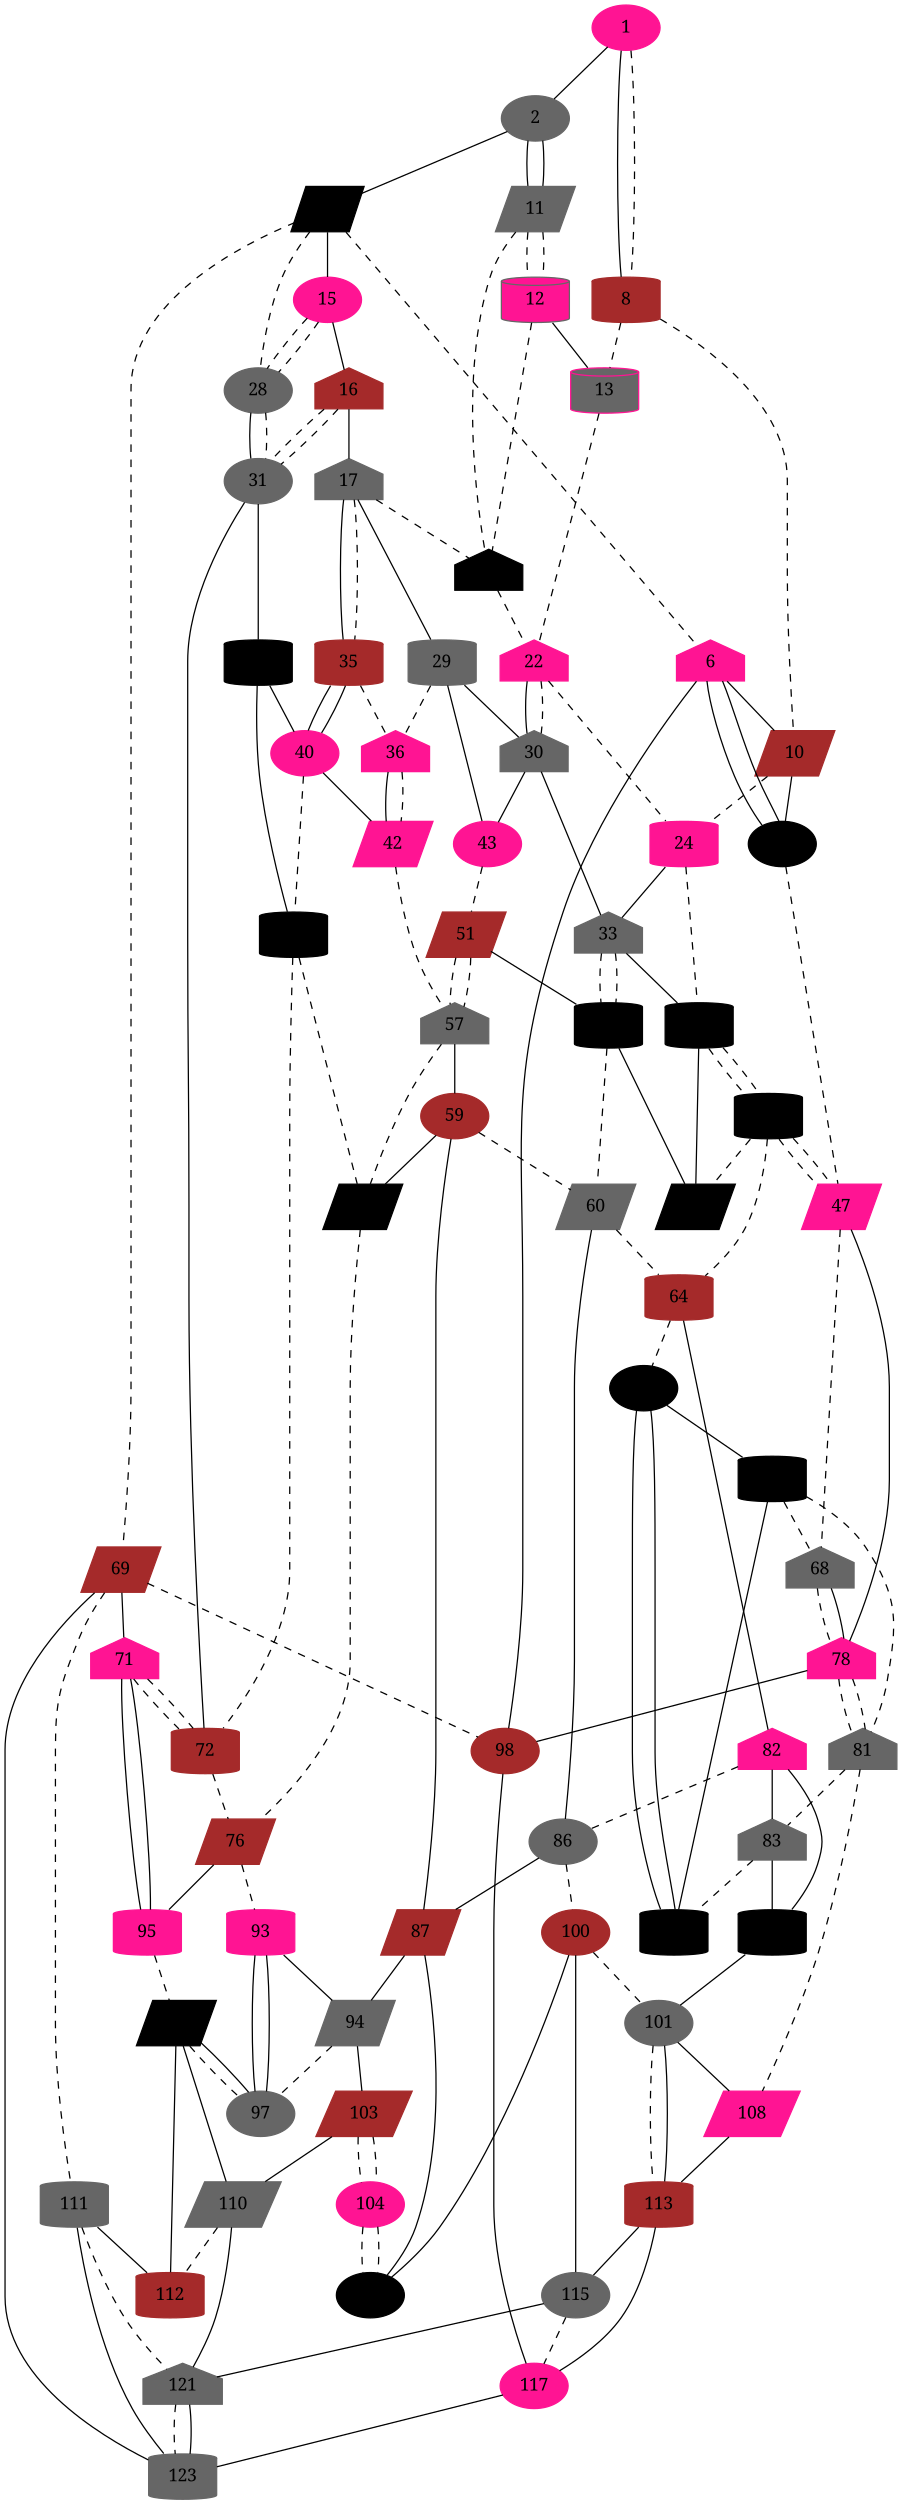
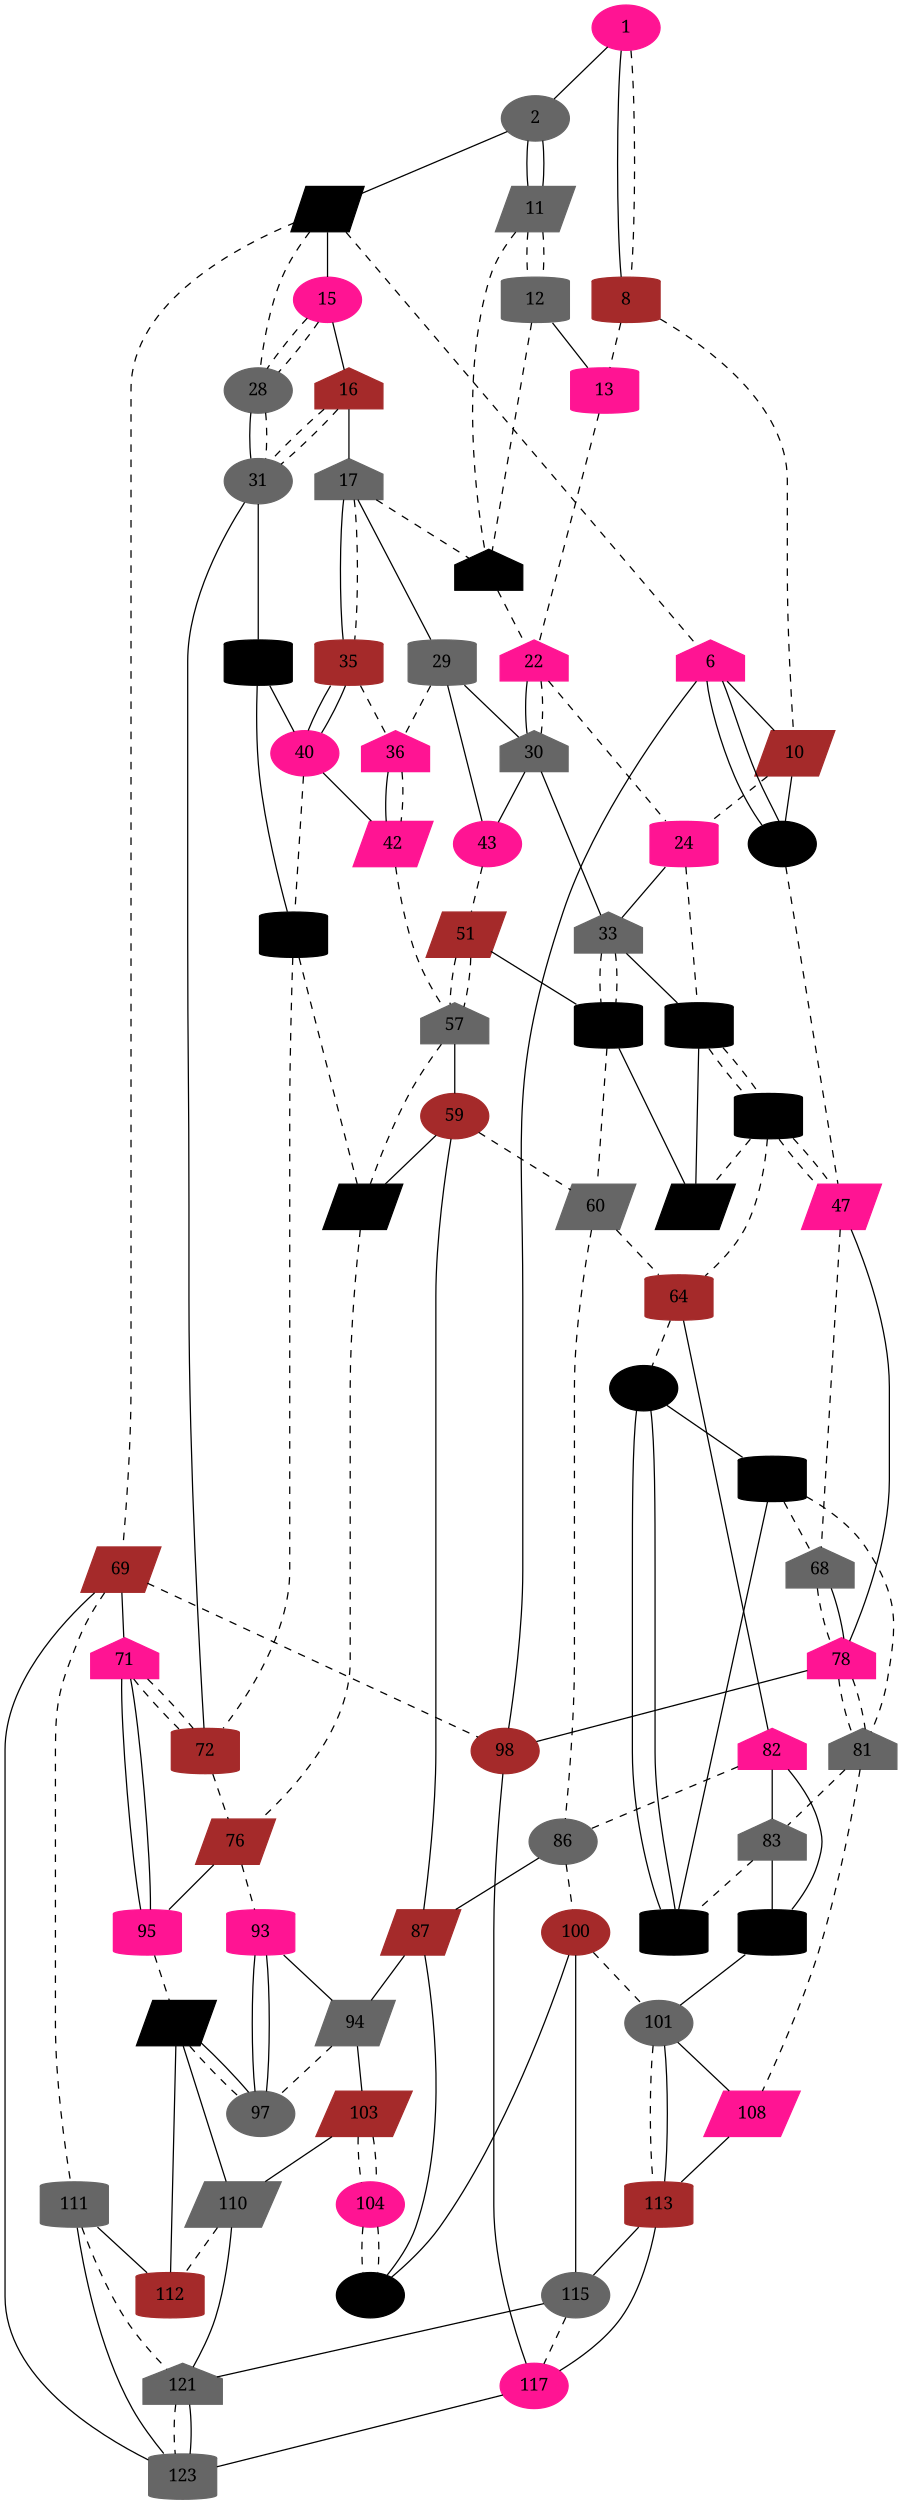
(535, 300) -> (535, 300)
(605, 391) -> (605, 391)
(574, 1524) -> (574, 1524)
